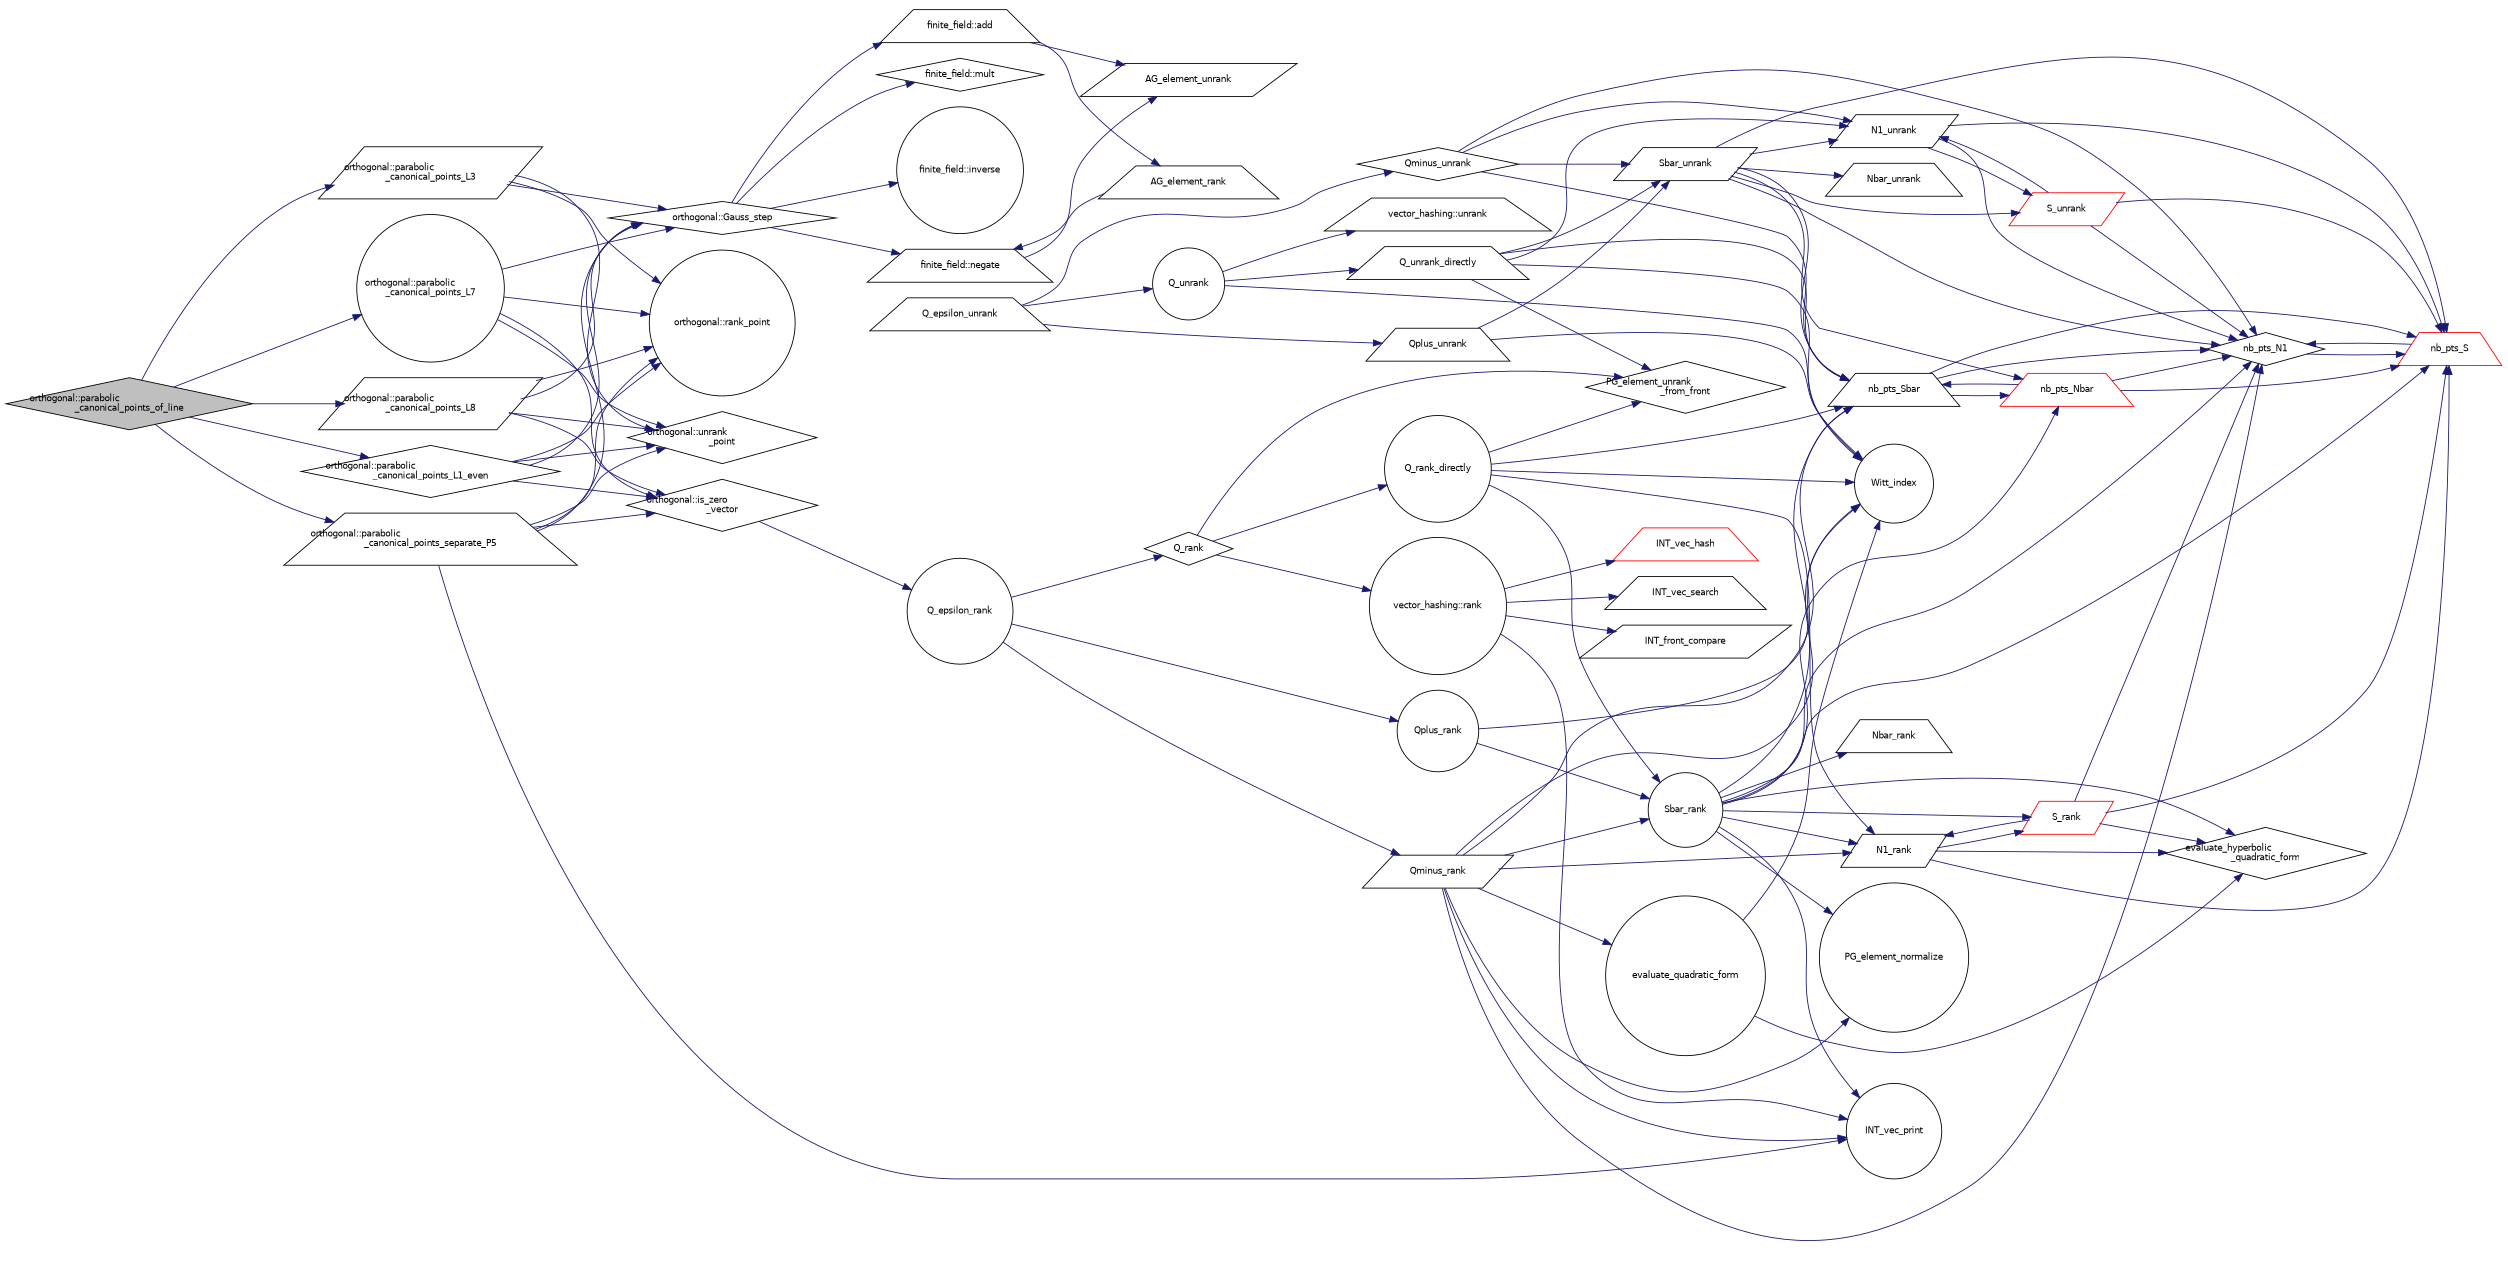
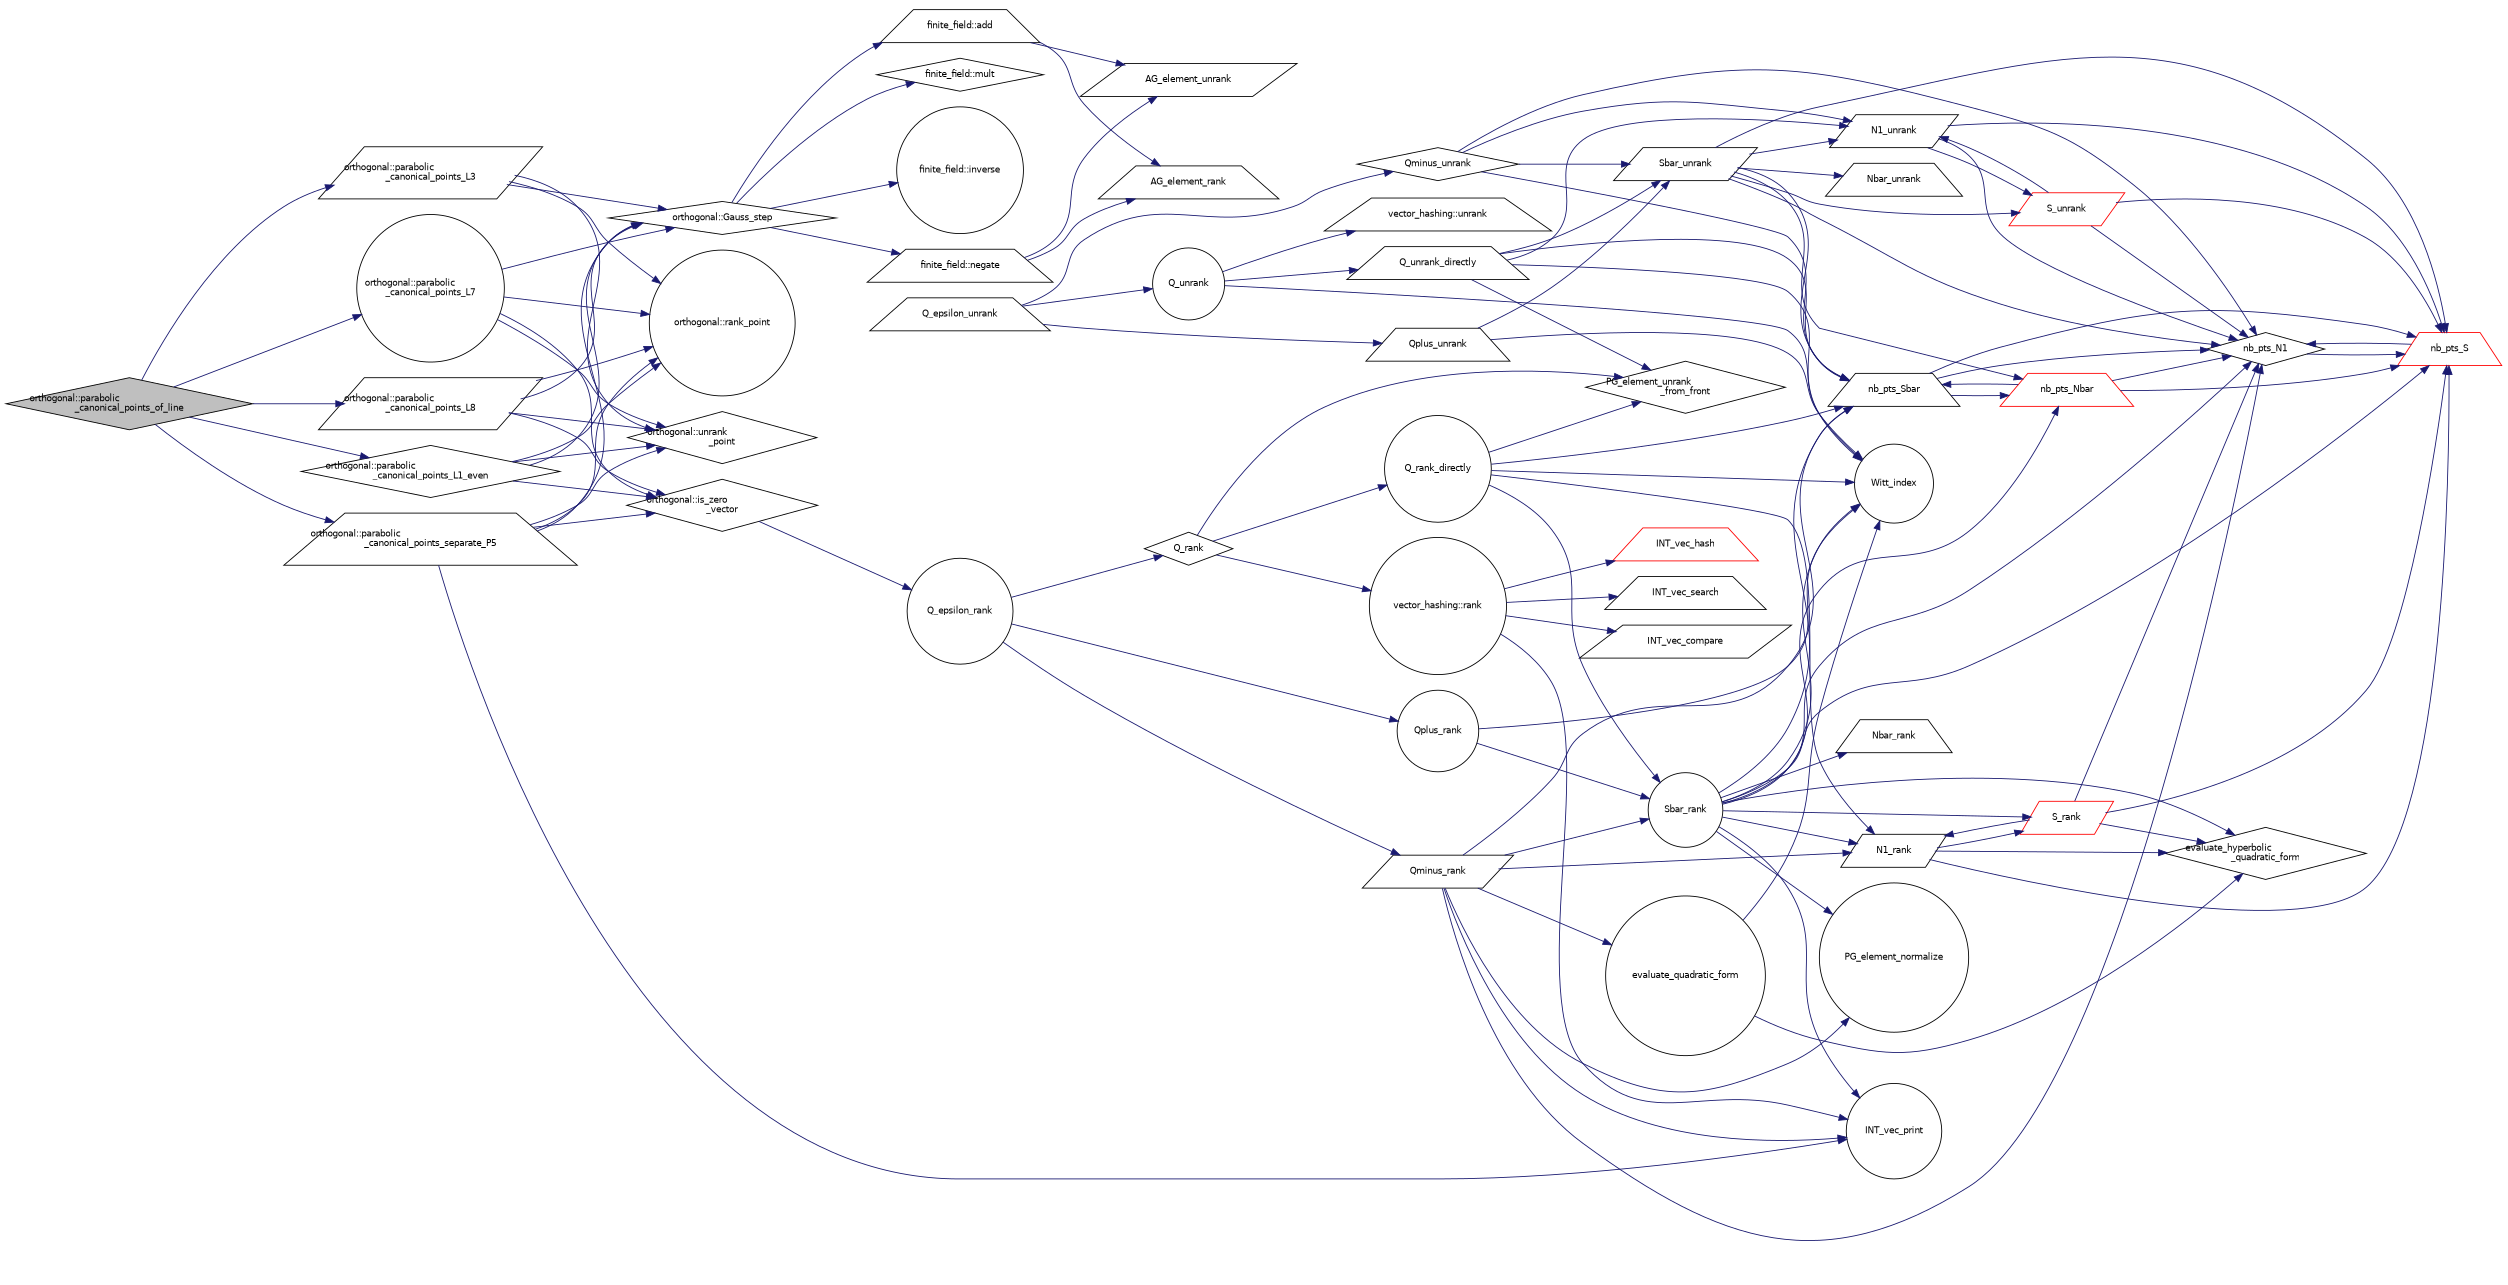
(1076, 209) -> (1074, 227)
(1686, 642) -> (1686, 642)
(1731, 757) -> (1809, 669)
